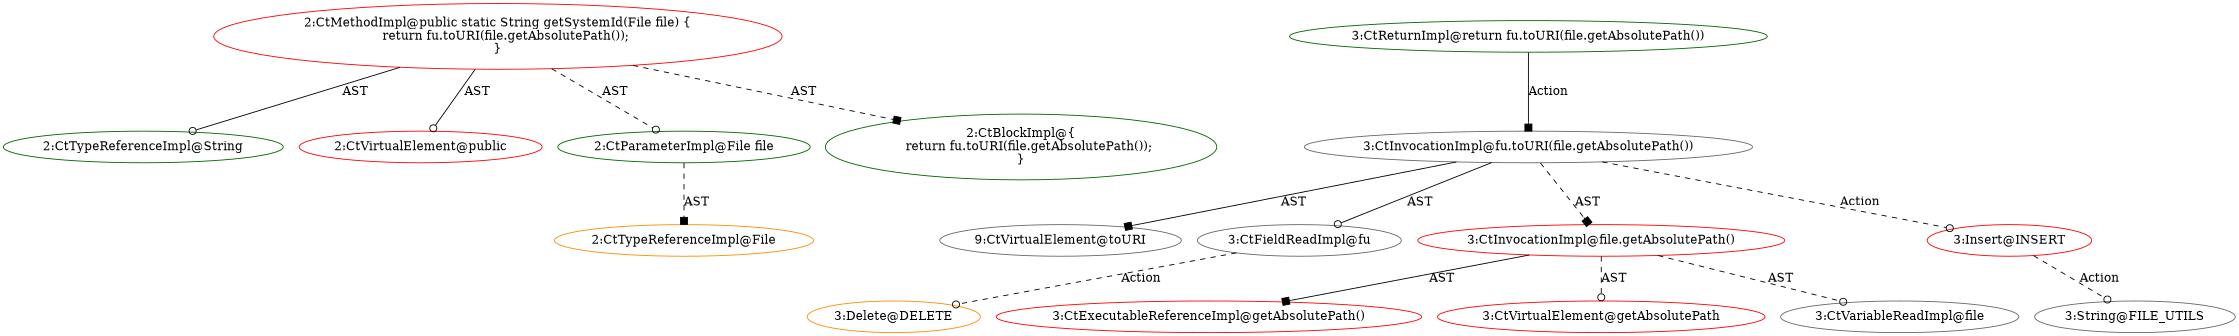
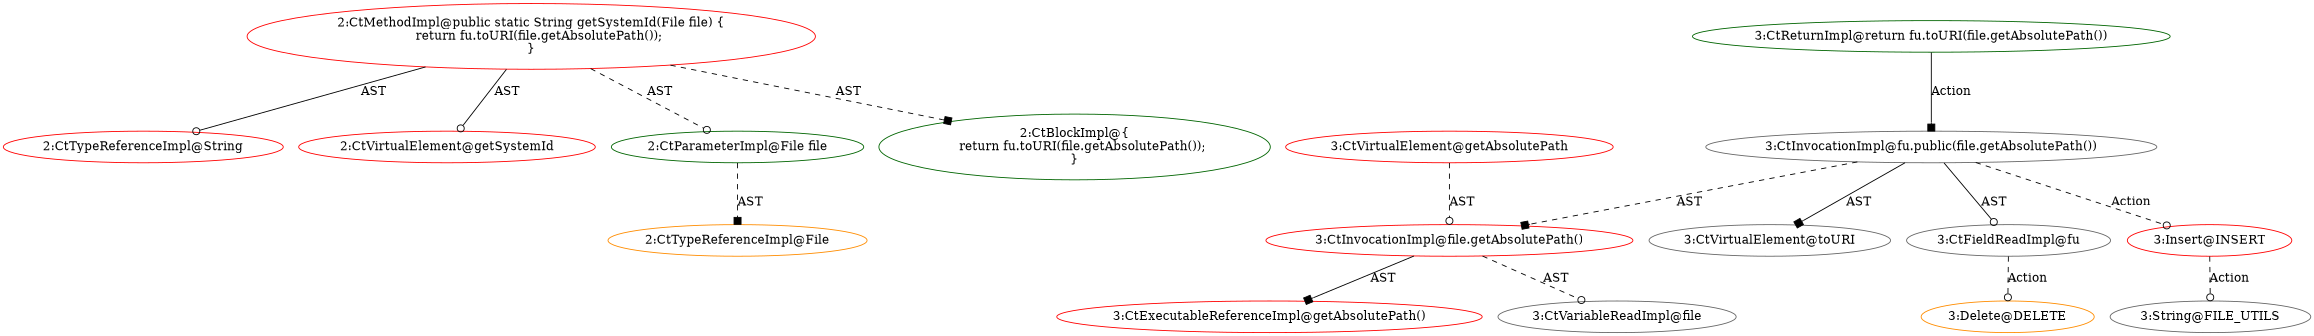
(143, 147) -> (143, 147)
(421, 147) -> (447, 147)
(1528, 147) -> (1931, 147)
(1061, 240) -> (1770, 240)
(1601, 275) -> (1449, 190)
